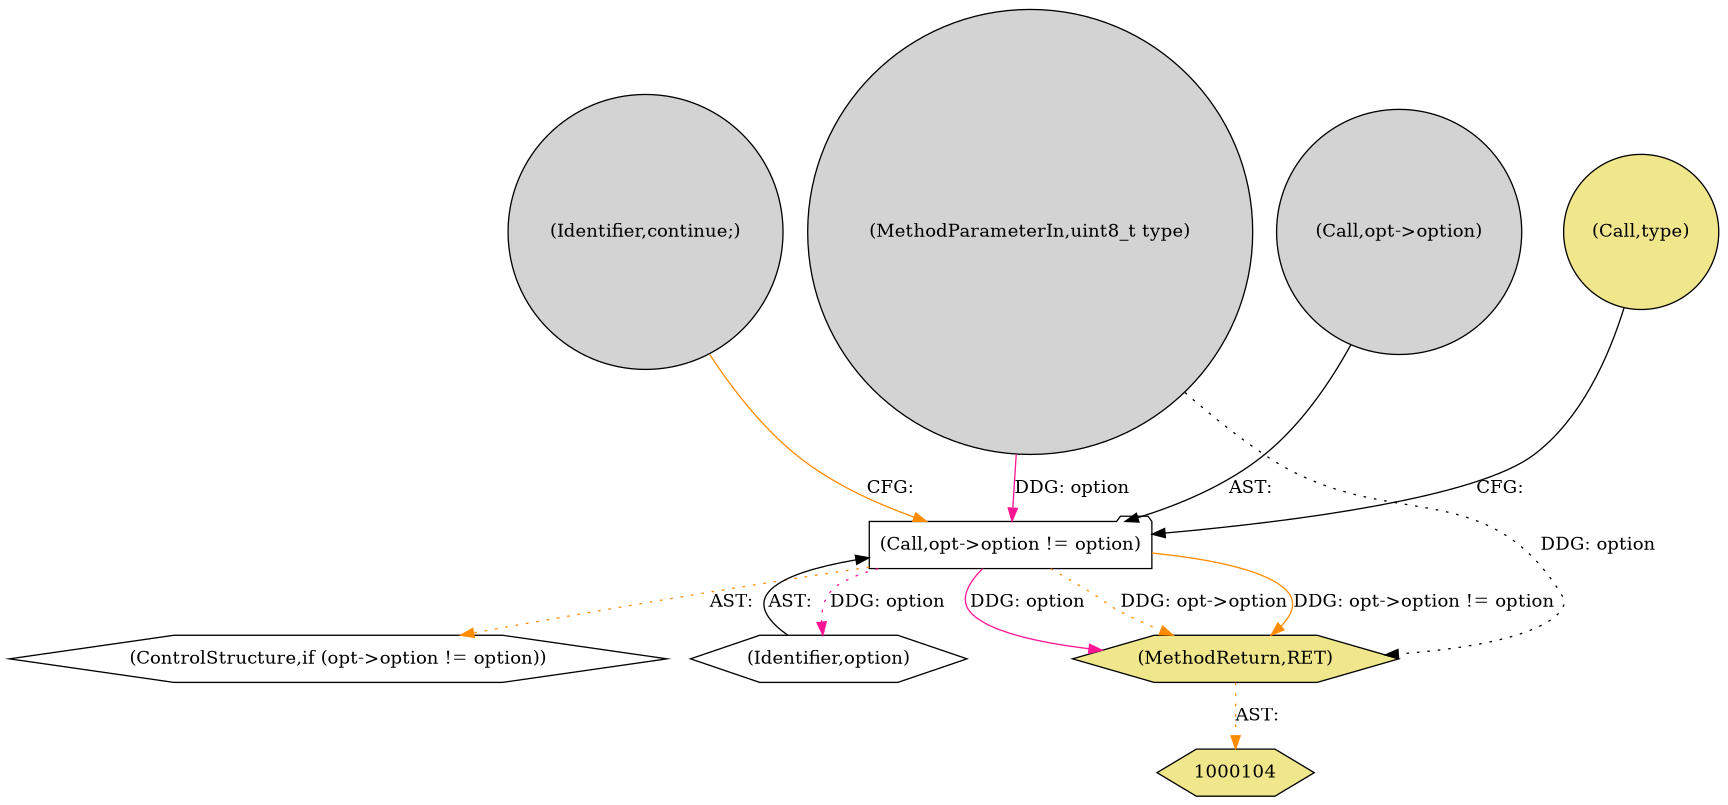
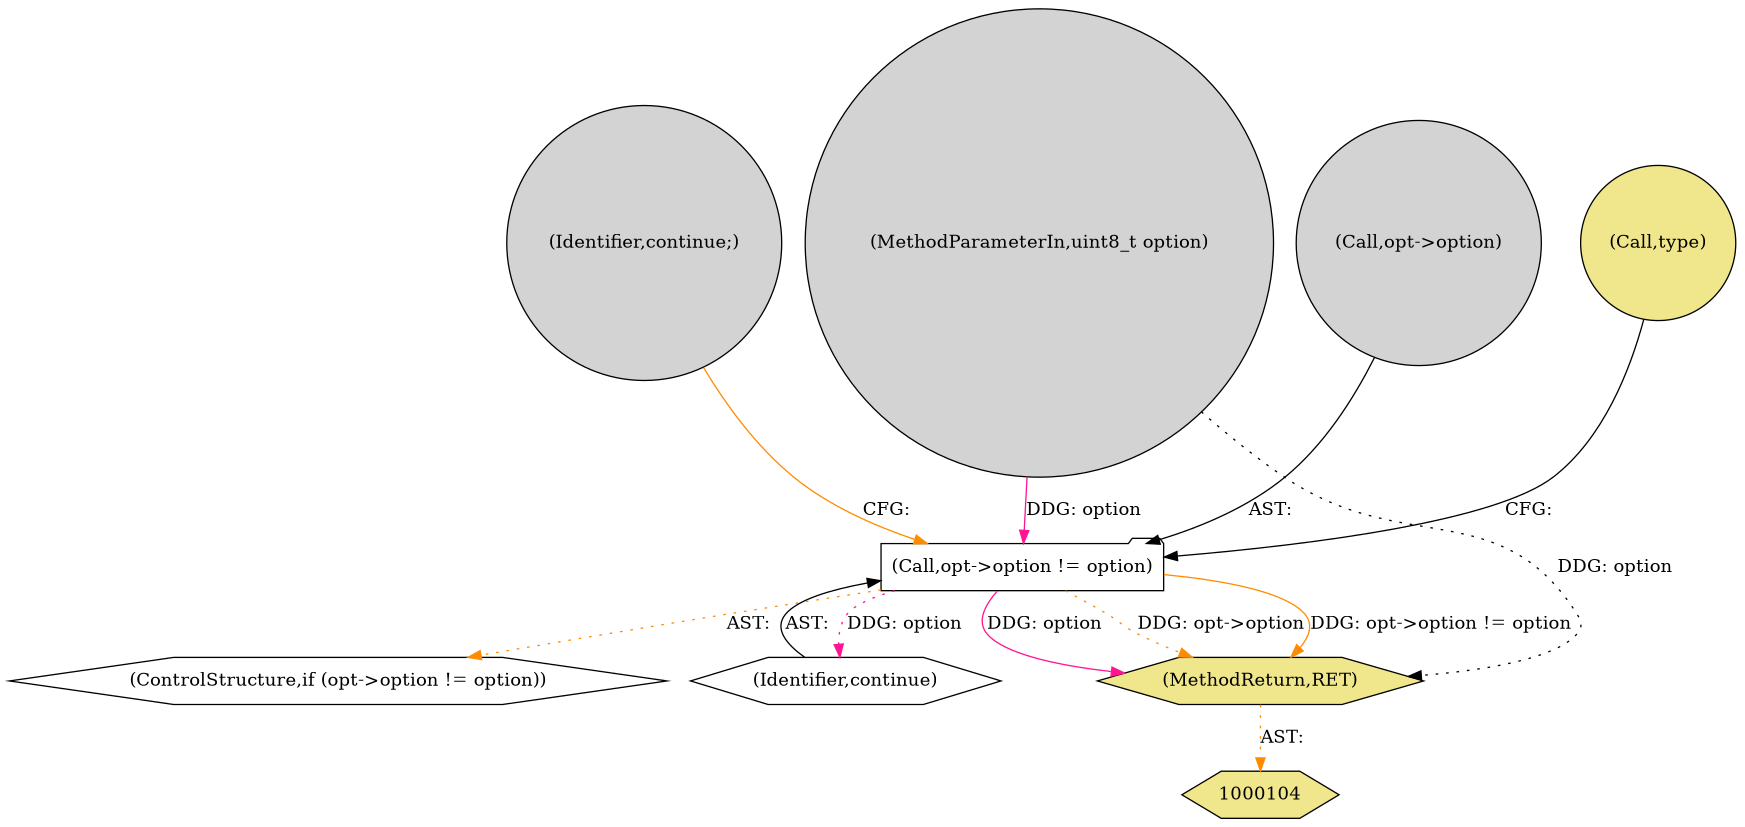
(1030, 232) -> (1039, 243)
(829, 659) -> (846, 681)
